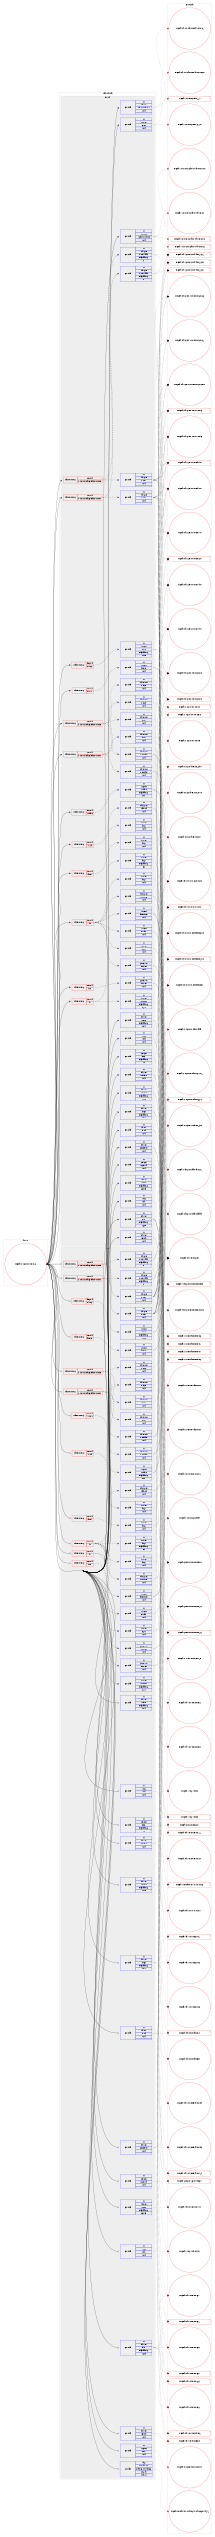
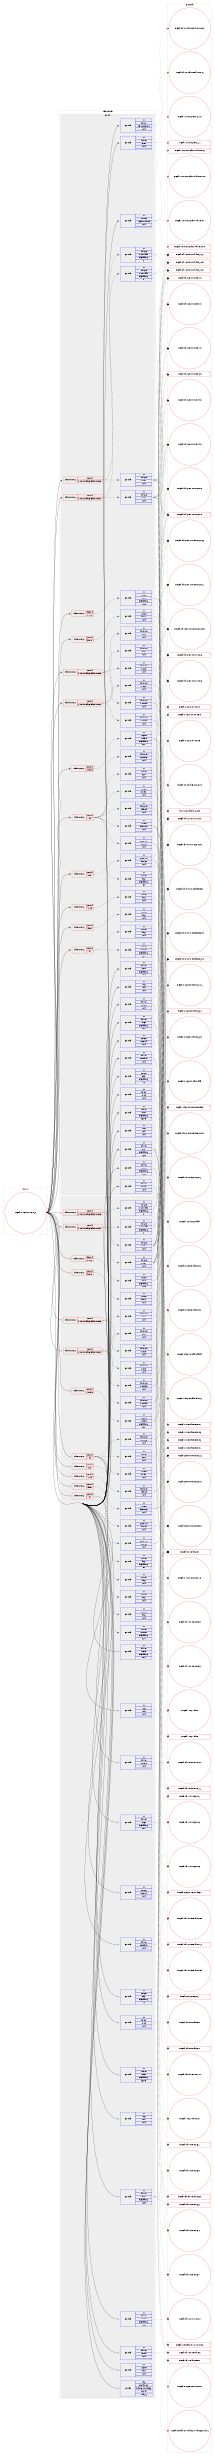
(190, 767) -> (190, 811)
(190, 837) -> none
(190, 1258) -> (190, 1552)
(190, 2374) -> (190, 2197)
